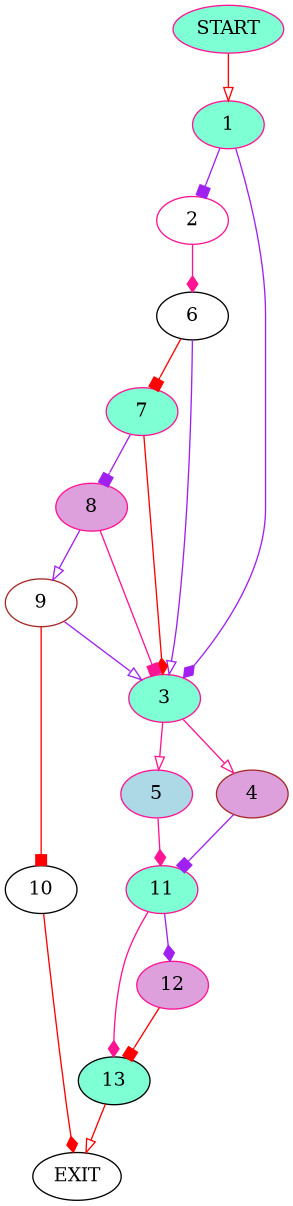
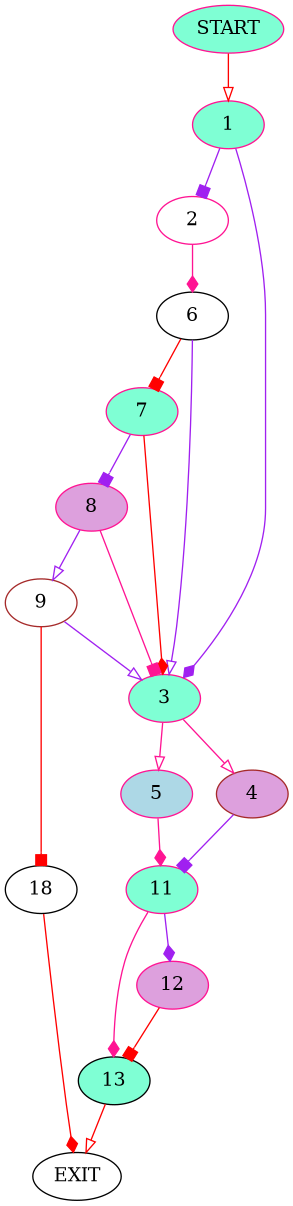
(41, 890) -> (41, 890)
